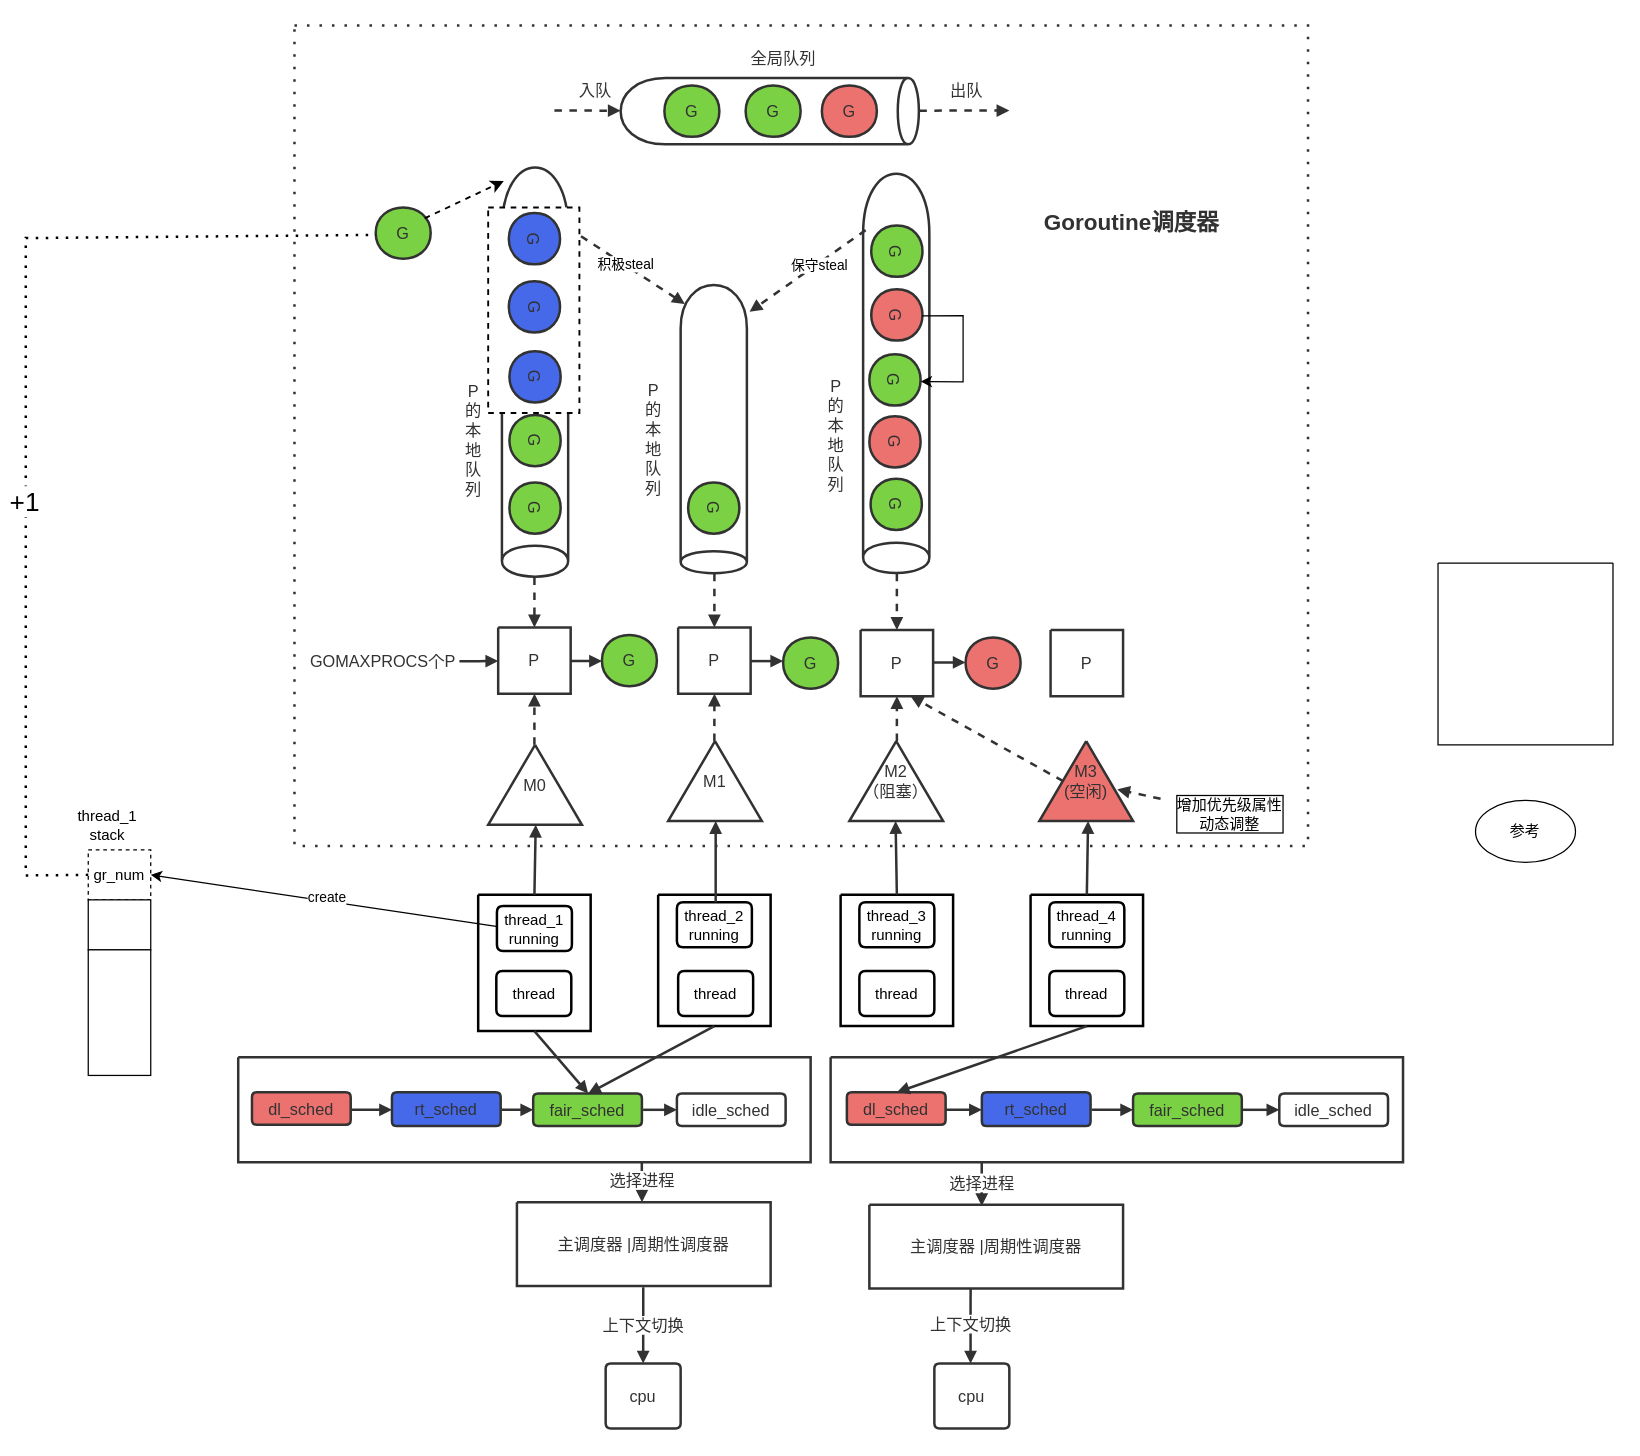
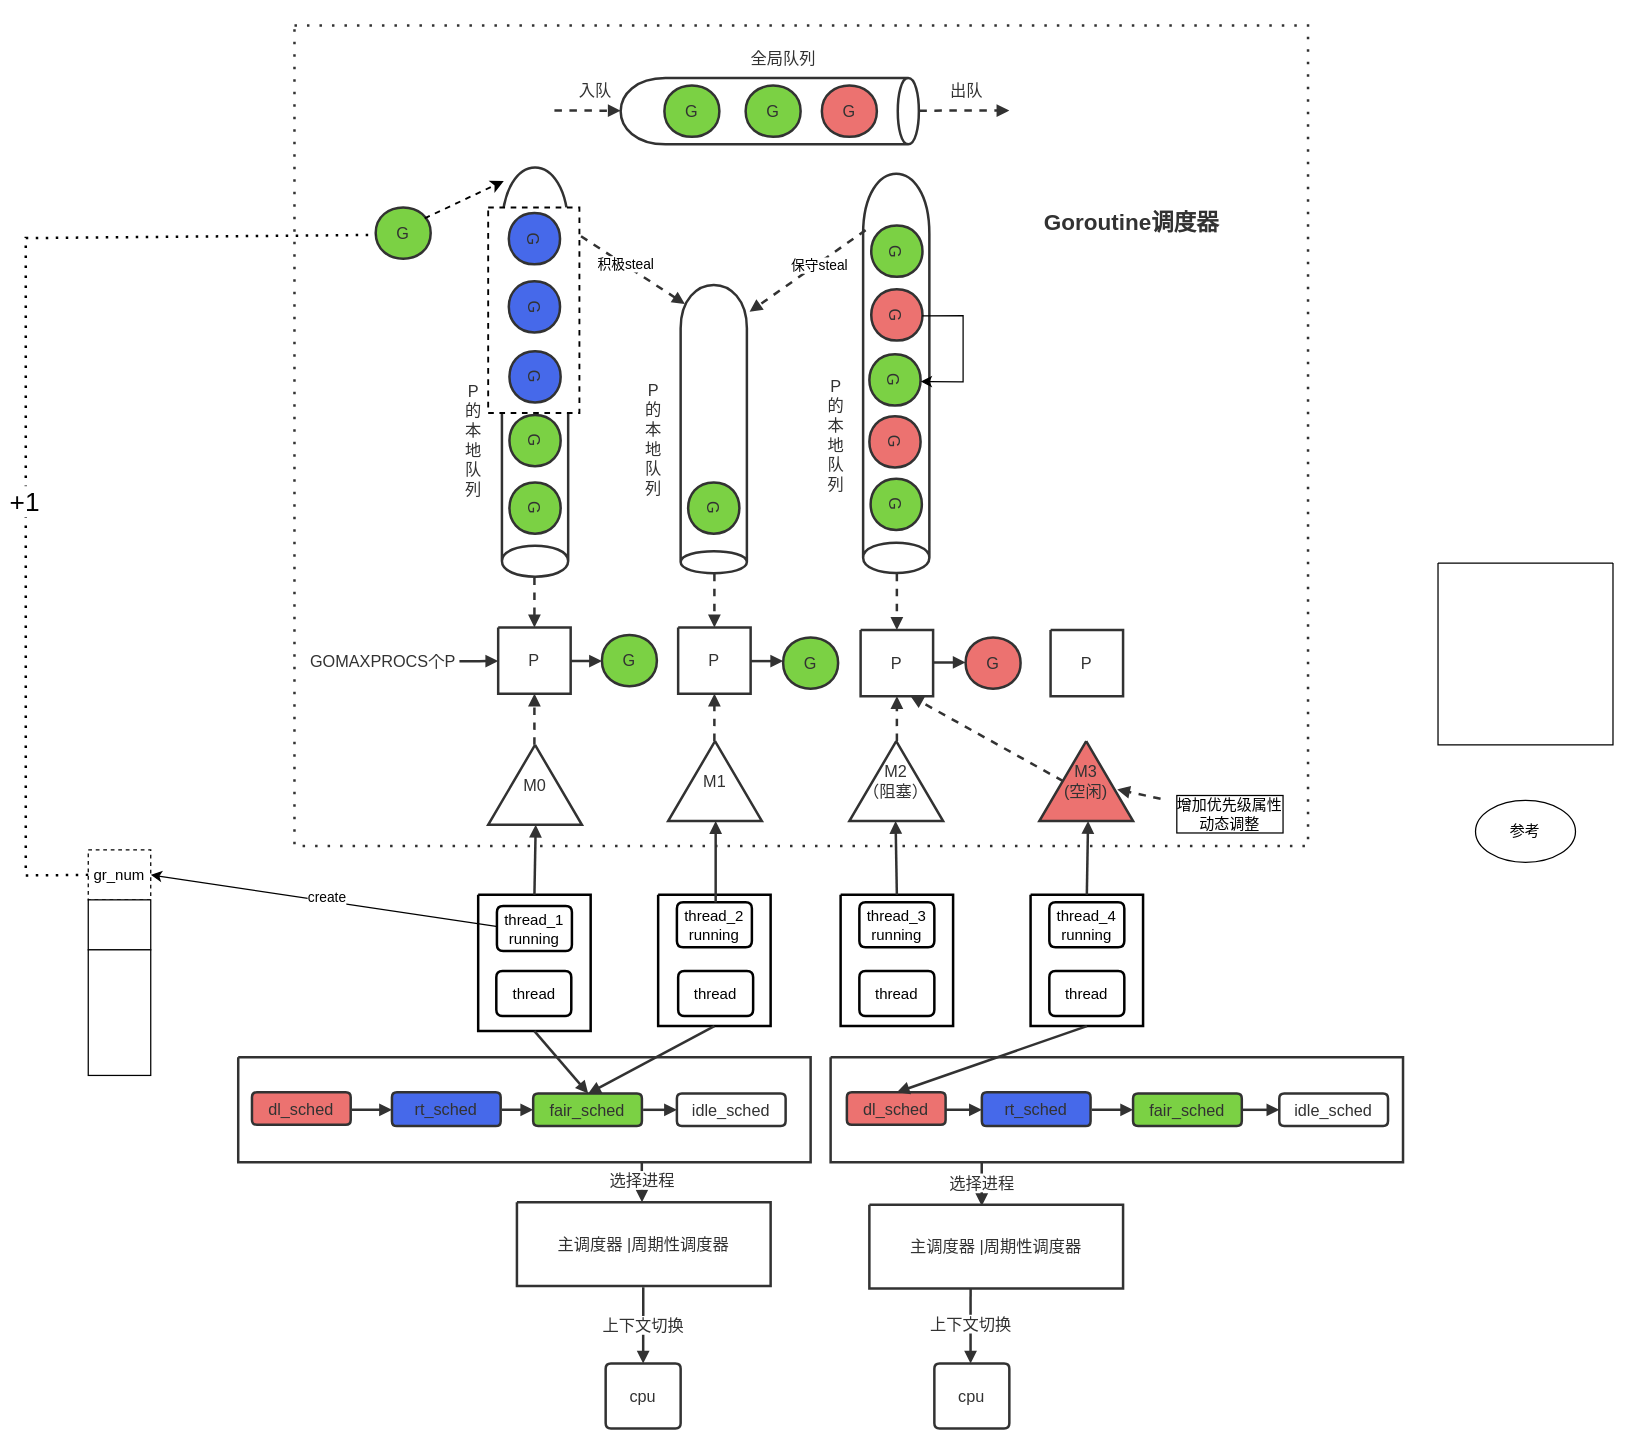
(107, 825) -> none
